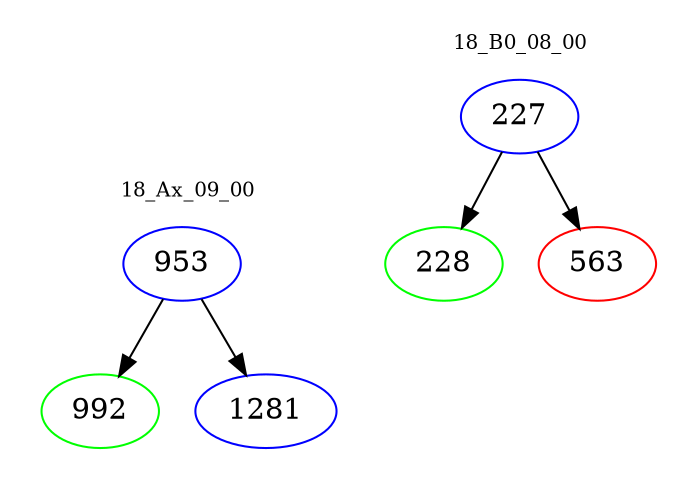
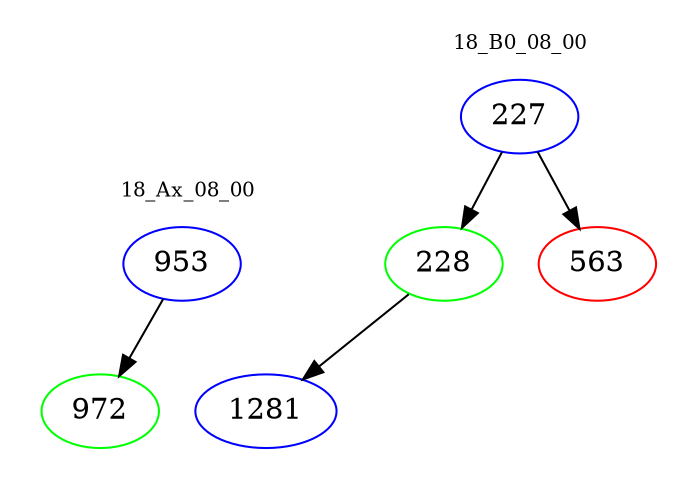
(188, 191) -> (188, 191)
(219, 328) -> (364, 330)
(100, 411) -> (100, 411)
